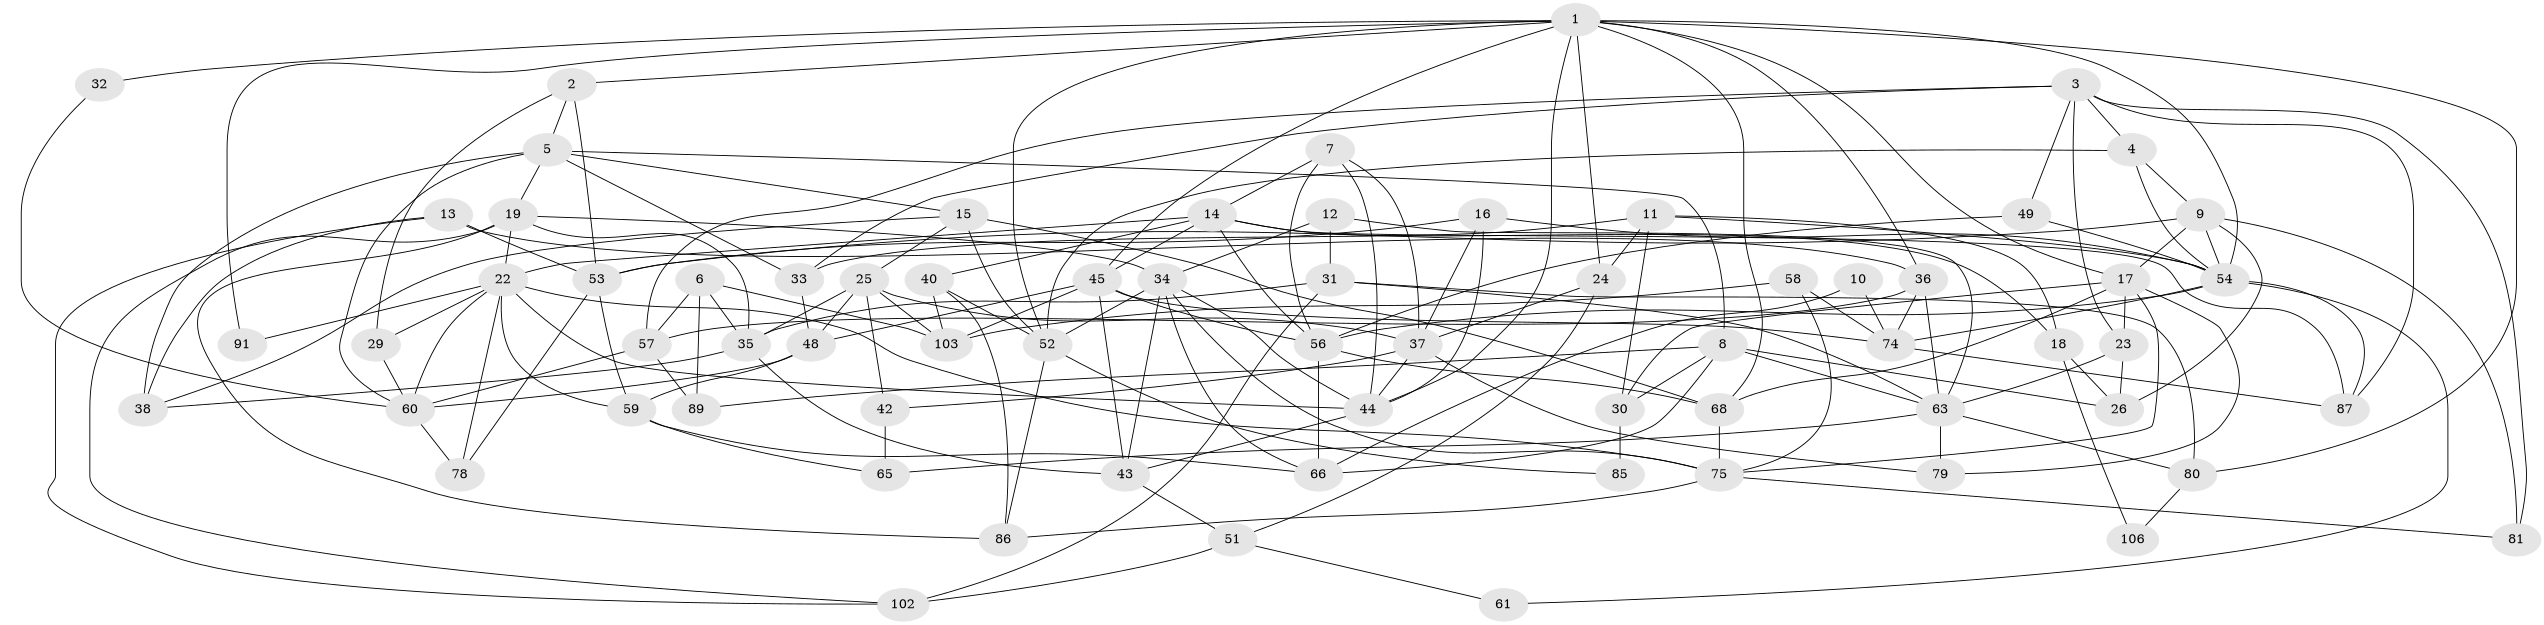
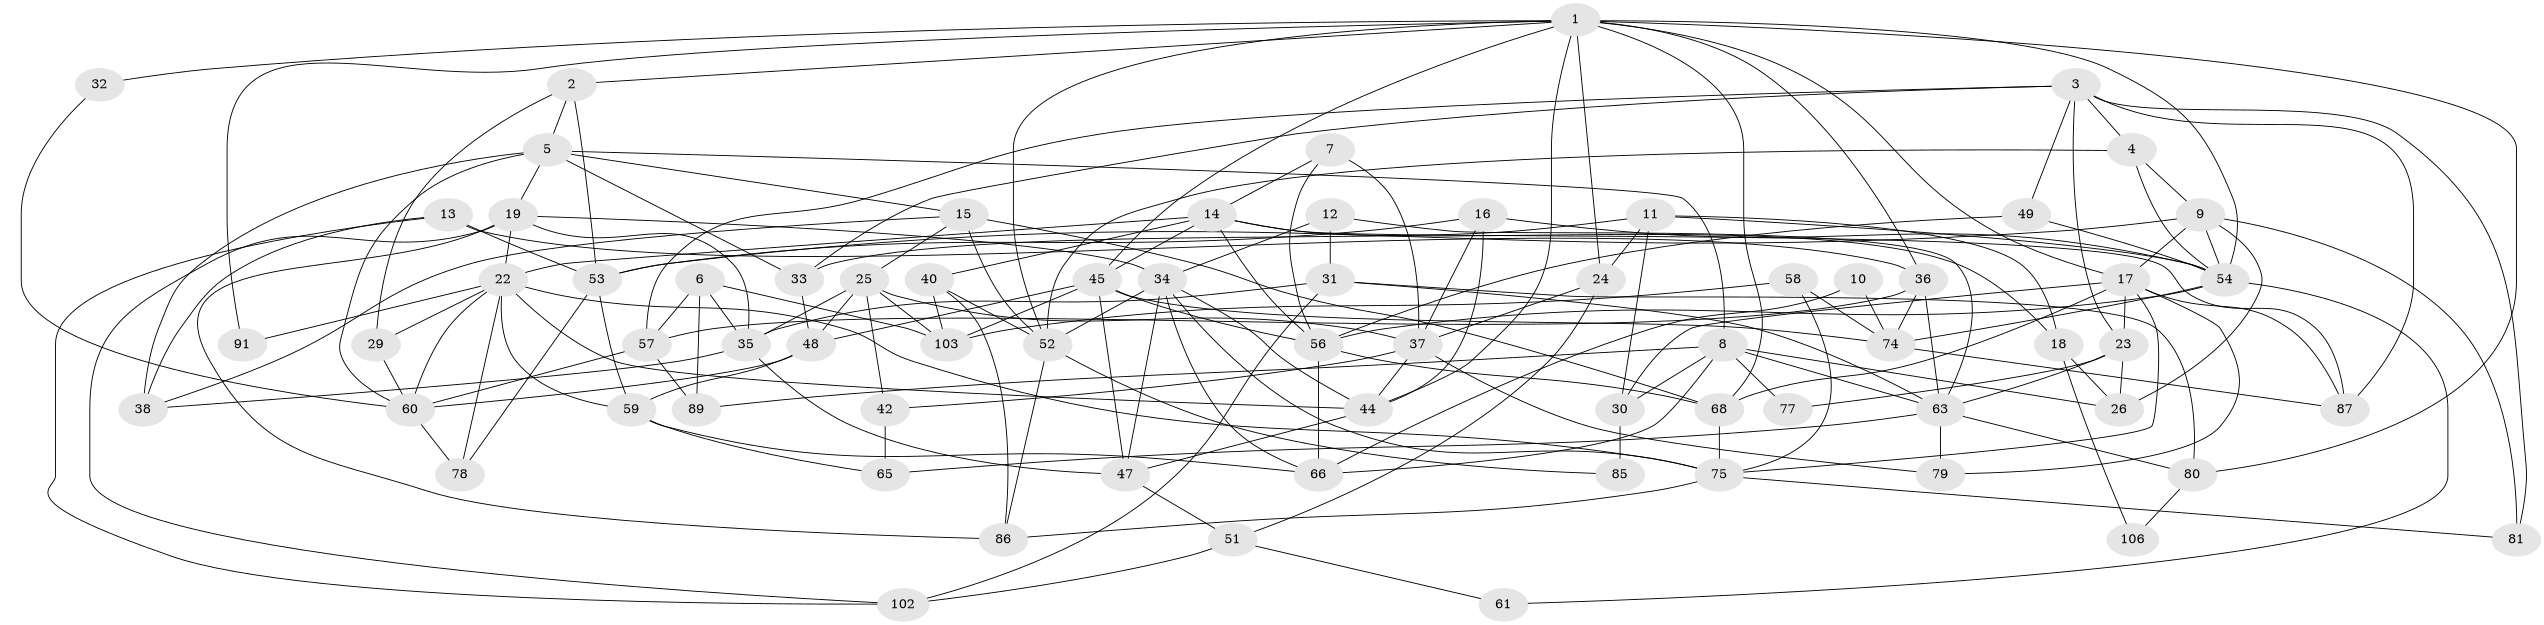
(1376, 276) -> none
(2339, 310) -> (2264, 315)
none -> (1788, 410)
(1125, 475) -> (1125, 475)
